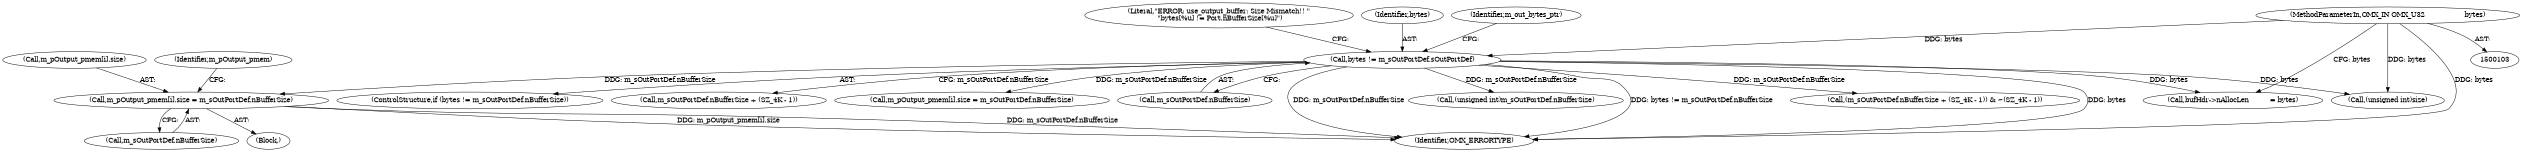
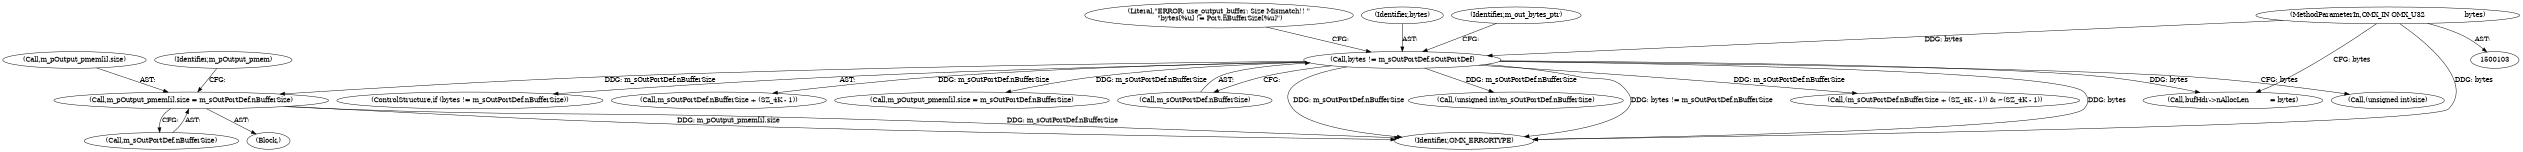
(2388, 55) -> none
(994, 80) -> (994, 80)
(2279, 80) -> (2279, 80)
